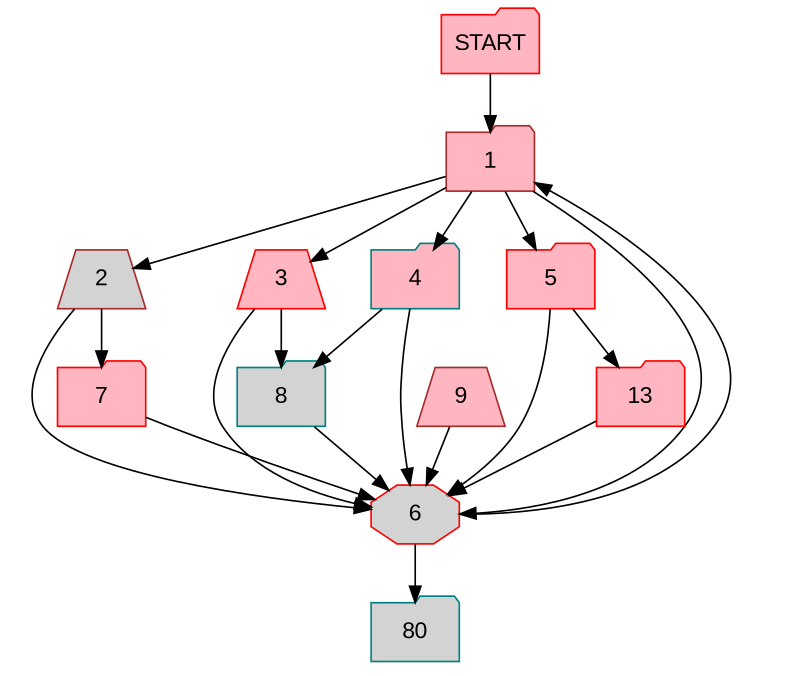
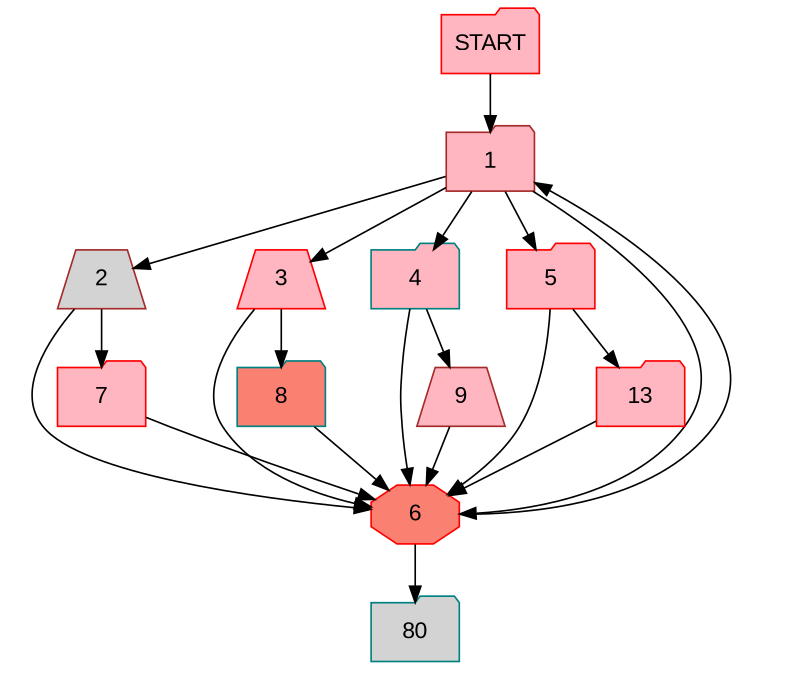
(354, 333) -> (435, 331)
(281, 397) -> (281, 397)
(415, 514) -> (415, 514)
